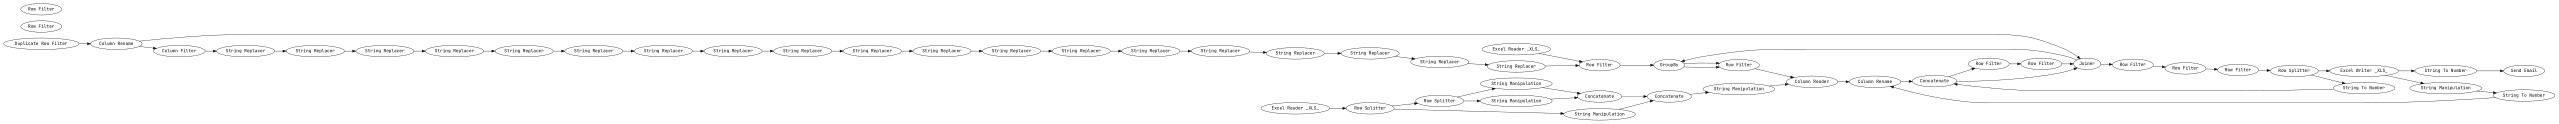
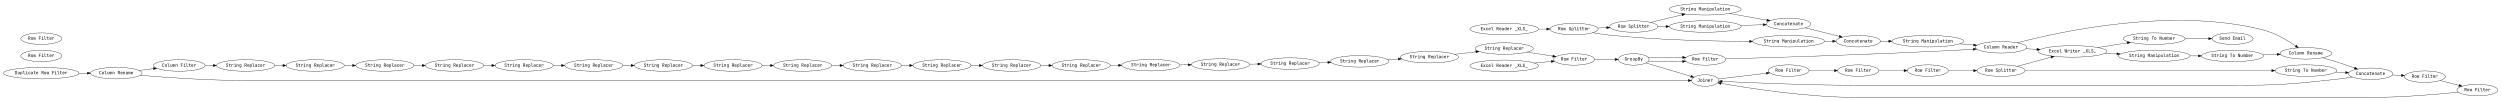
(1881, 49) -> (1668, 70)
none -> (2031, 49)
